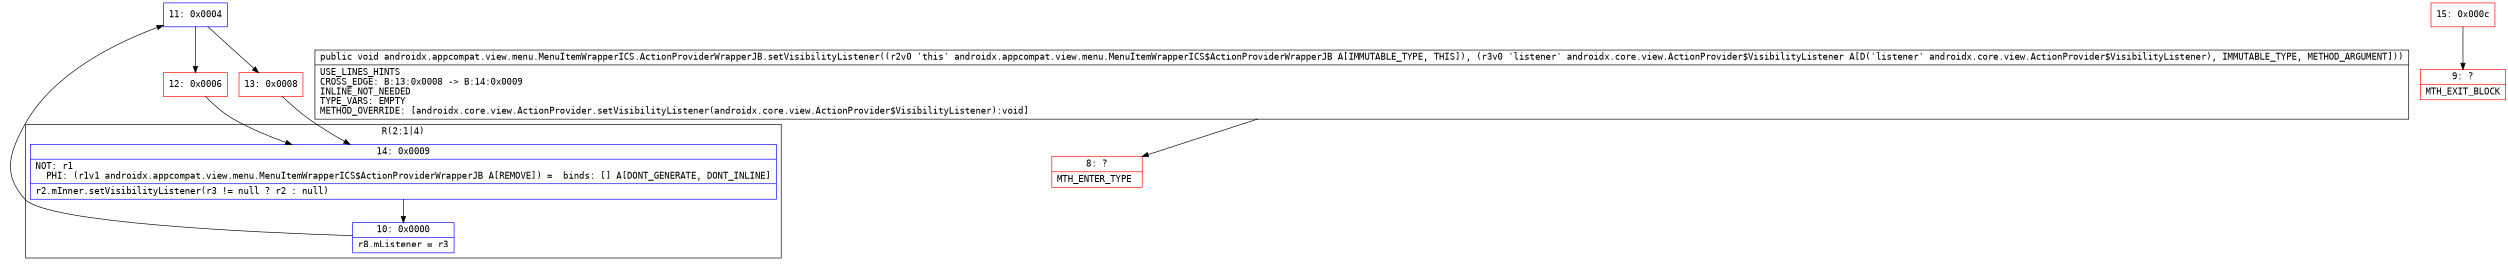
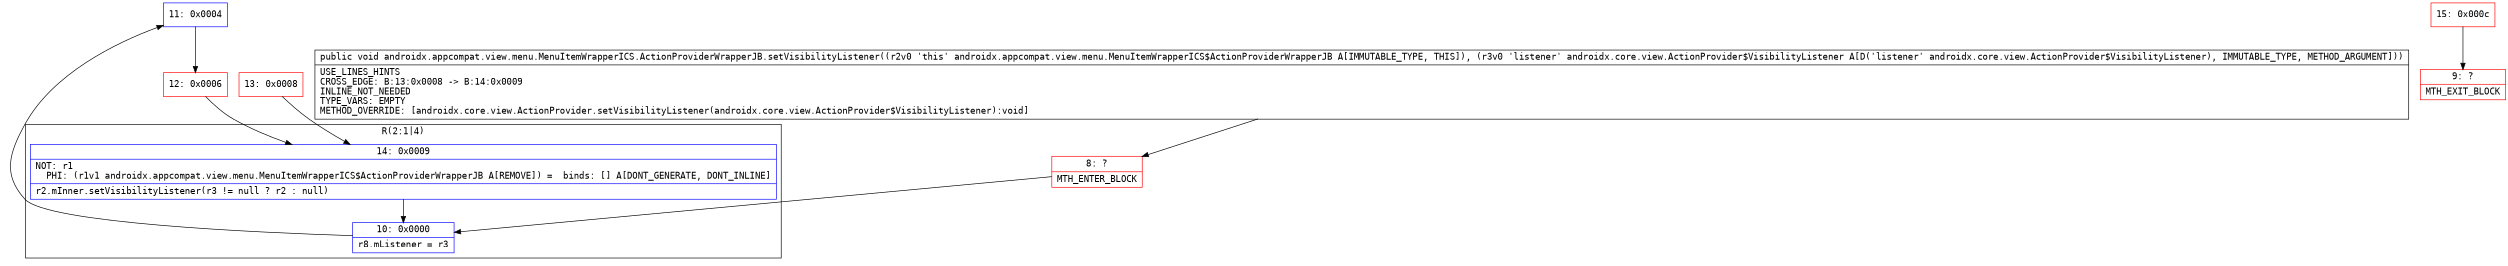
(231, 47) -> none
(1094, 179) -> (1097, 179)
none -> (756, 204)
